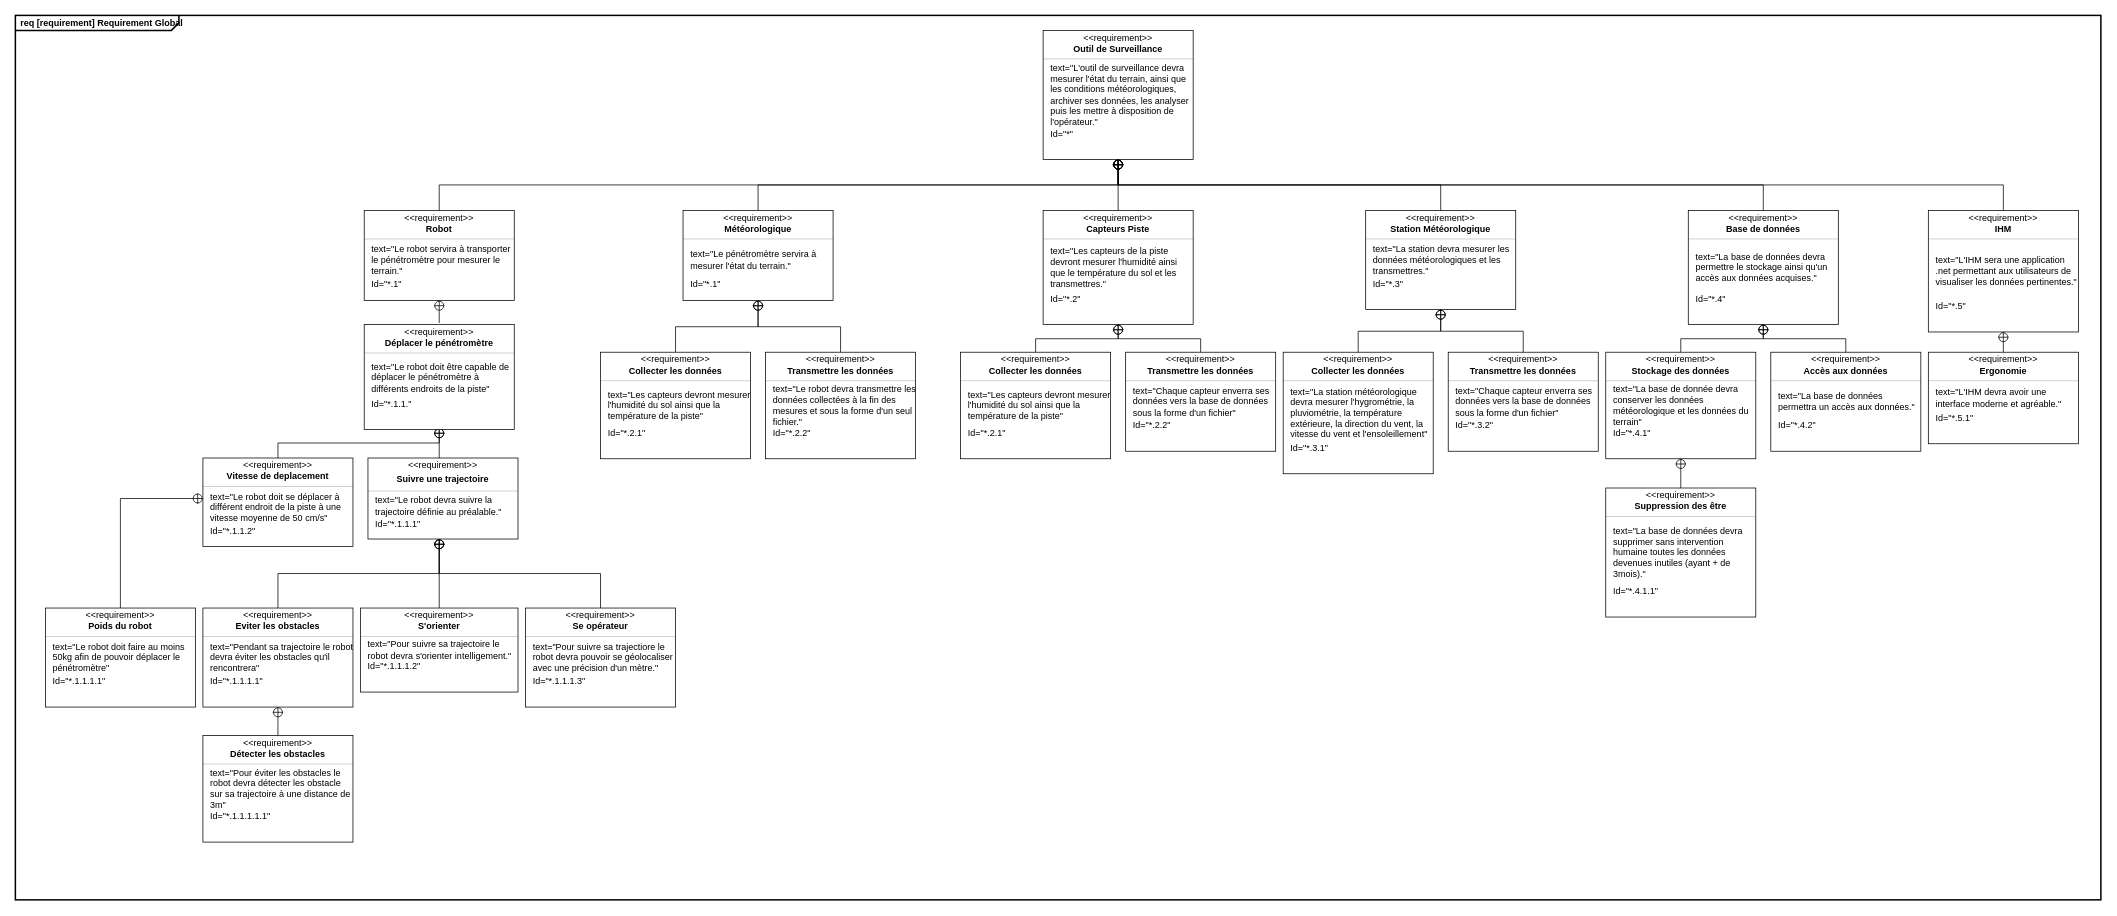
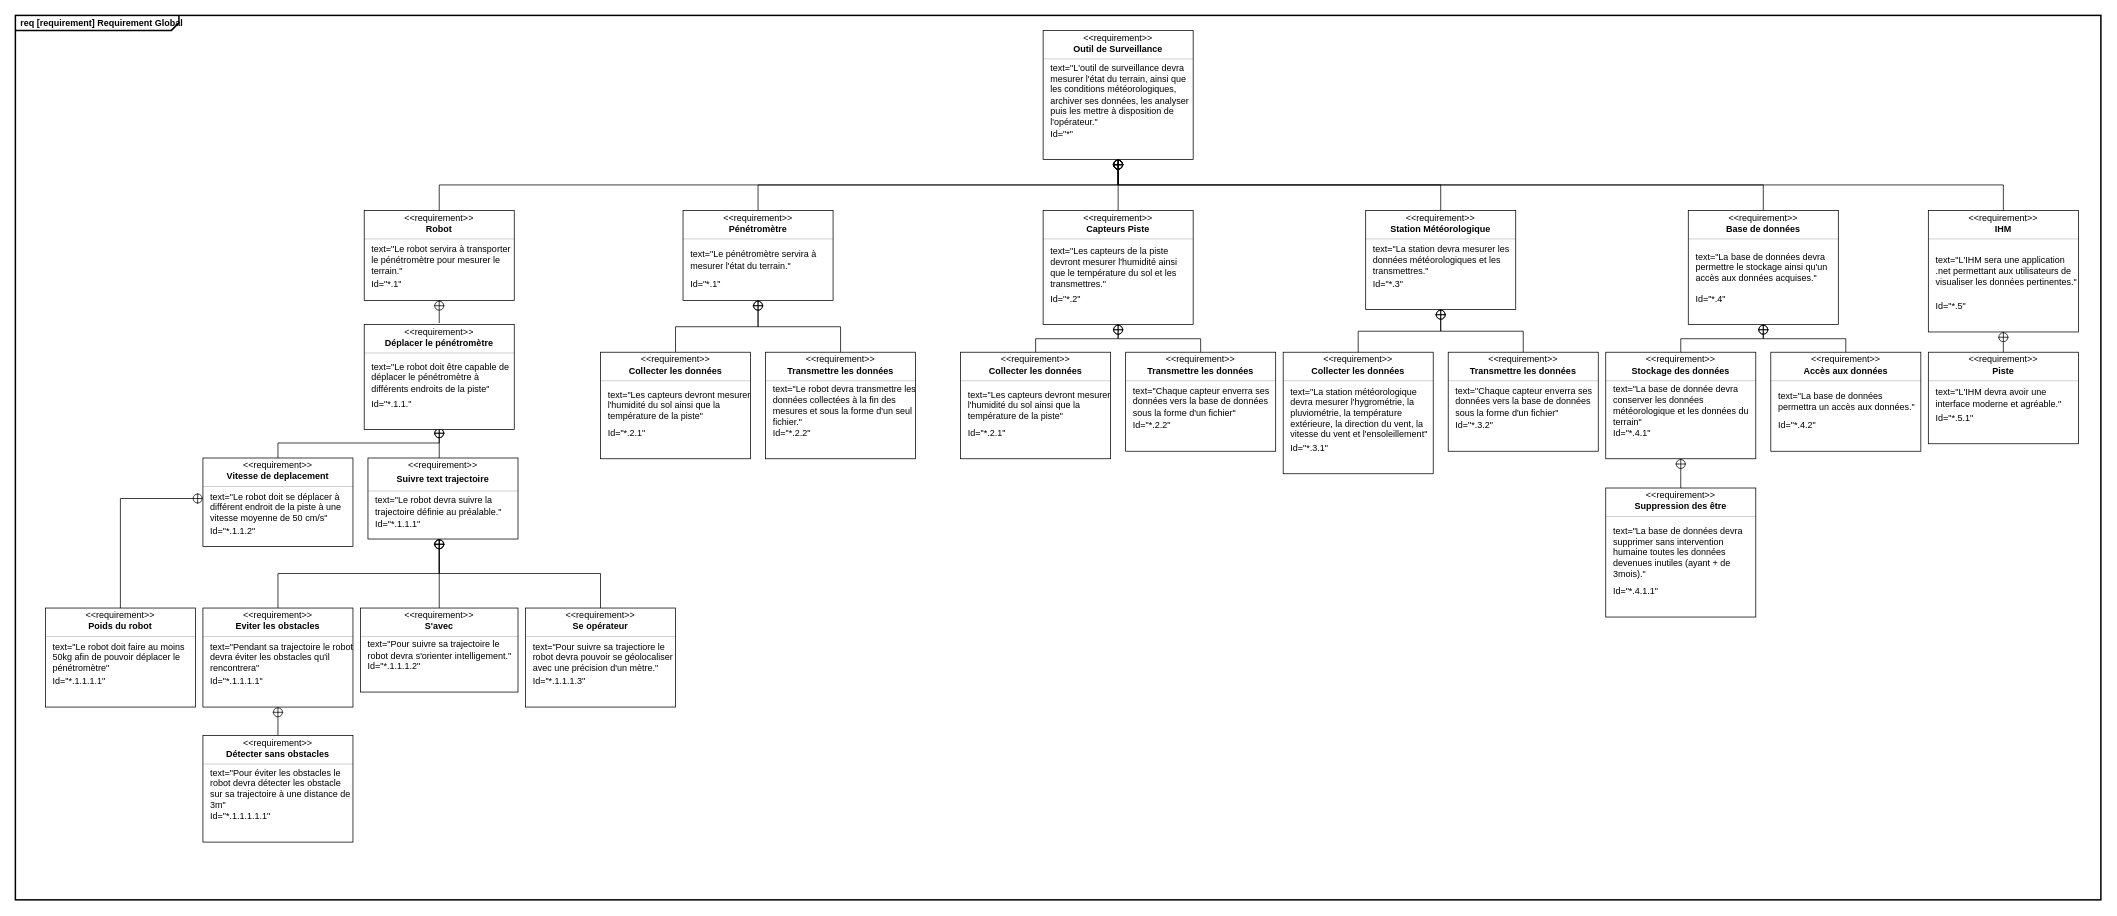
(758, 229) -> (758, 229)
(2003, 371) -> (2003, 371)
(443, 479) -> (443, 479)
(439, 627) -> (439, 627)
(278, 754) -> (278, 754)
